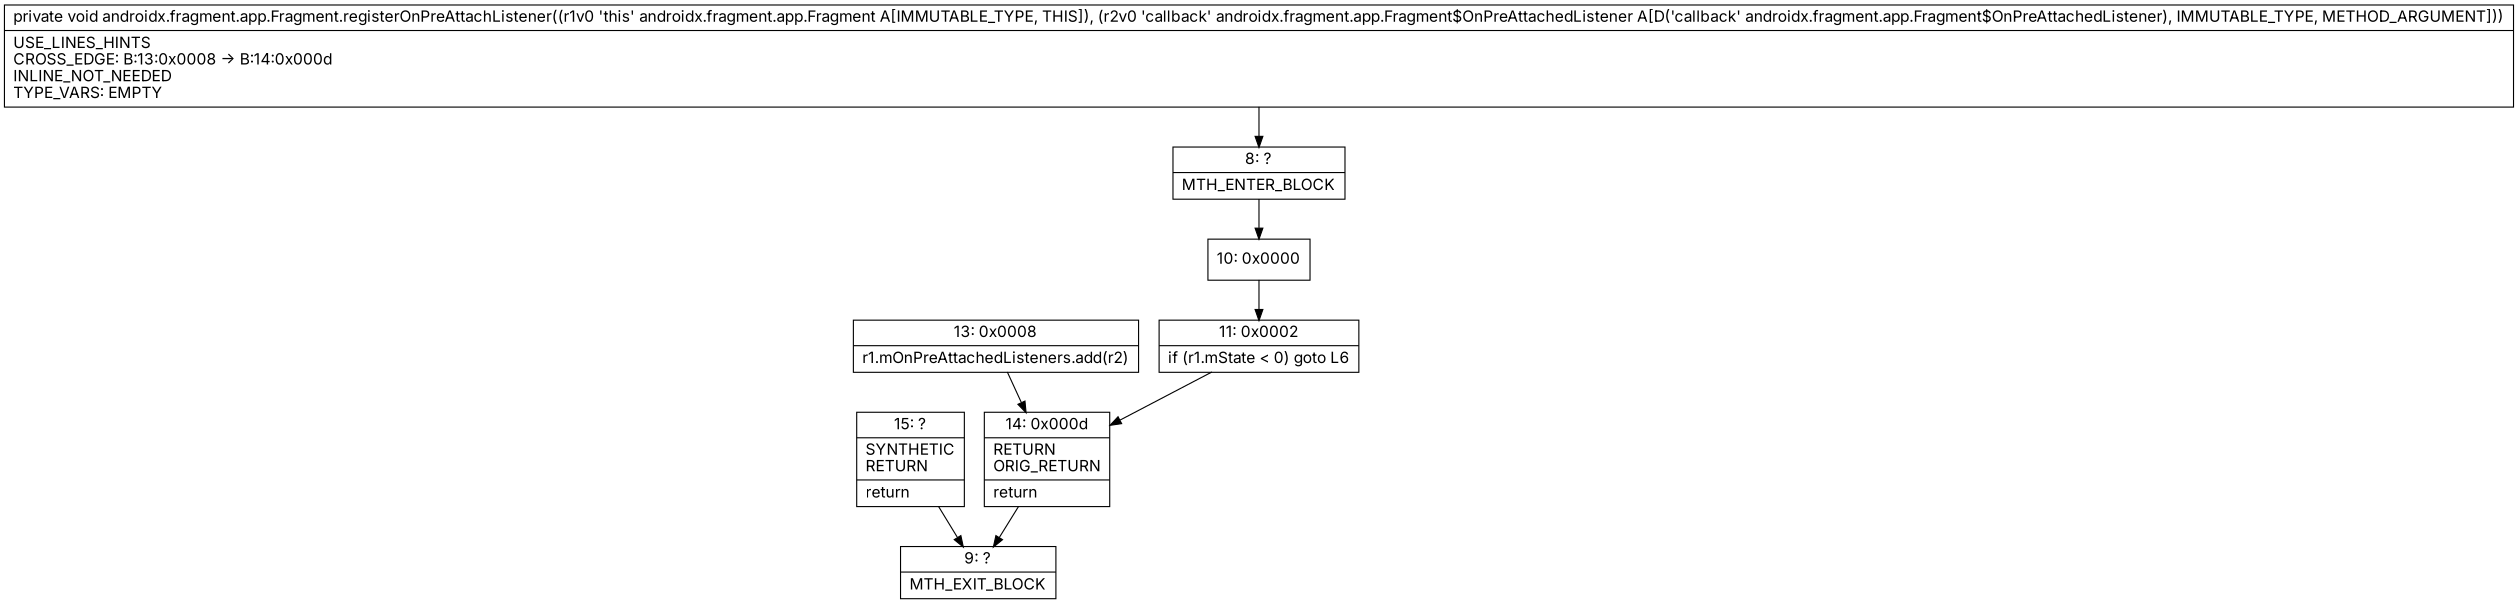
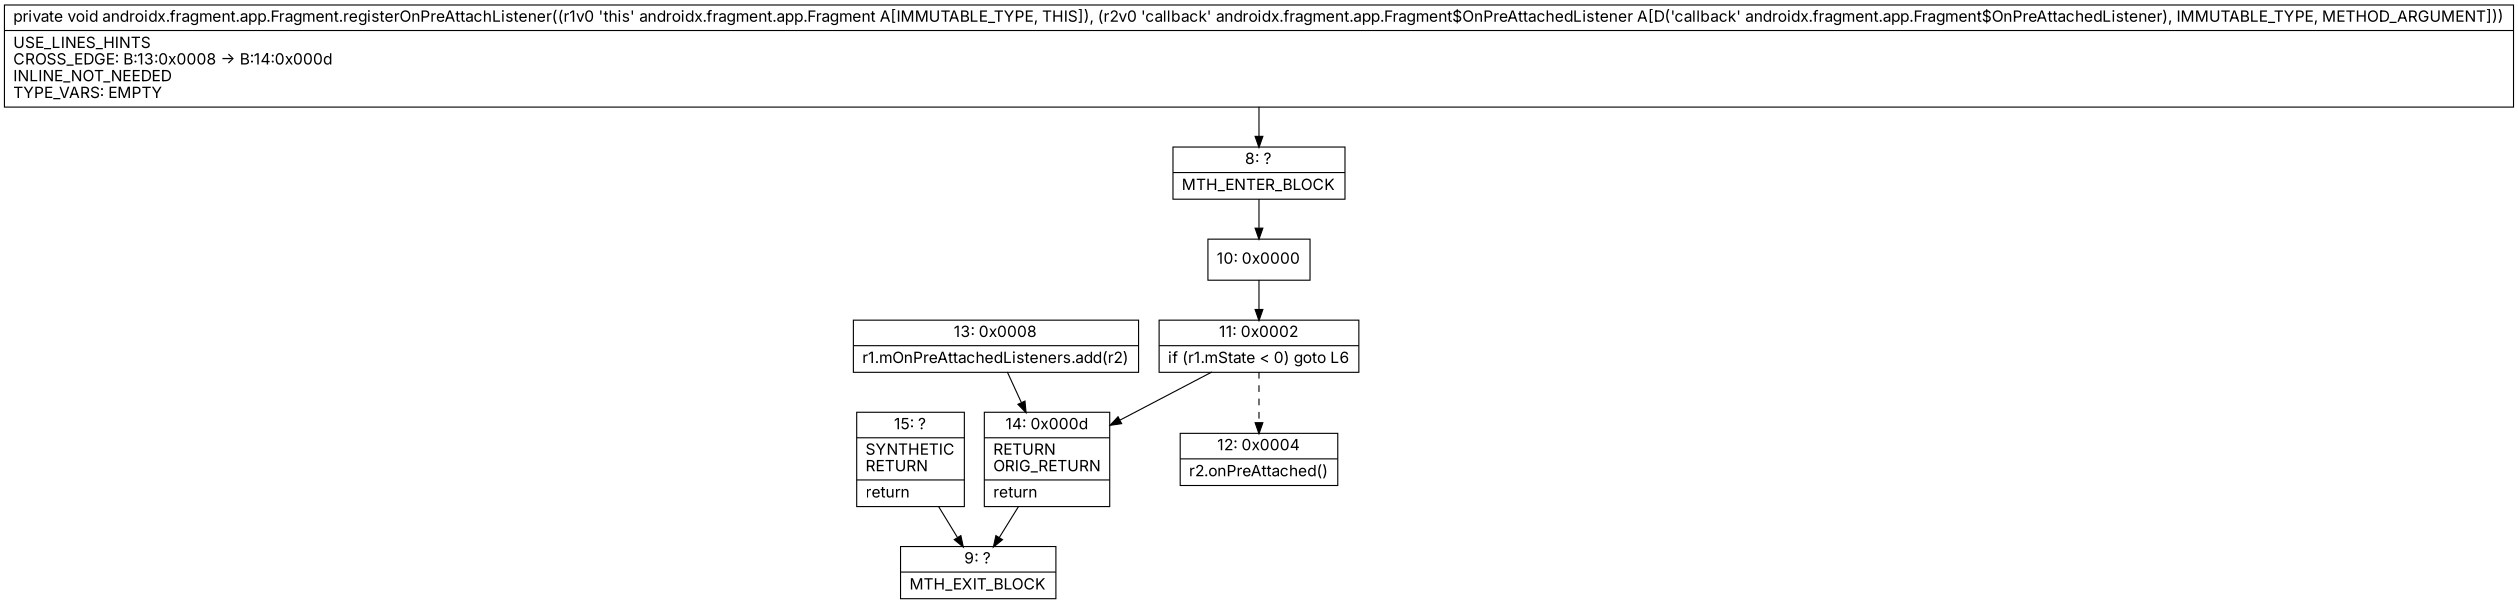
none -> (1259, 459)
